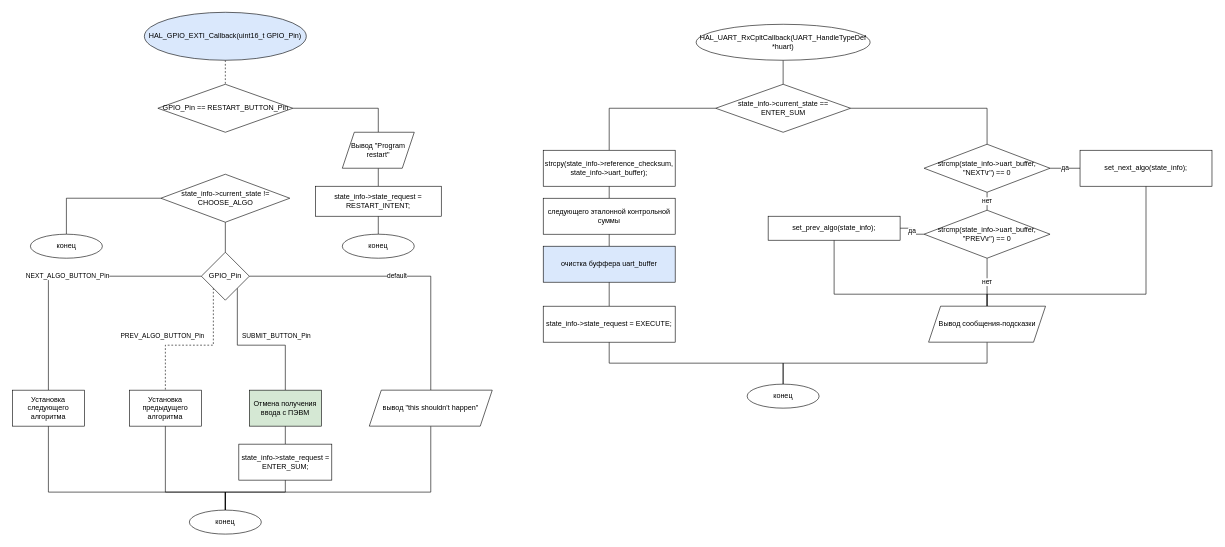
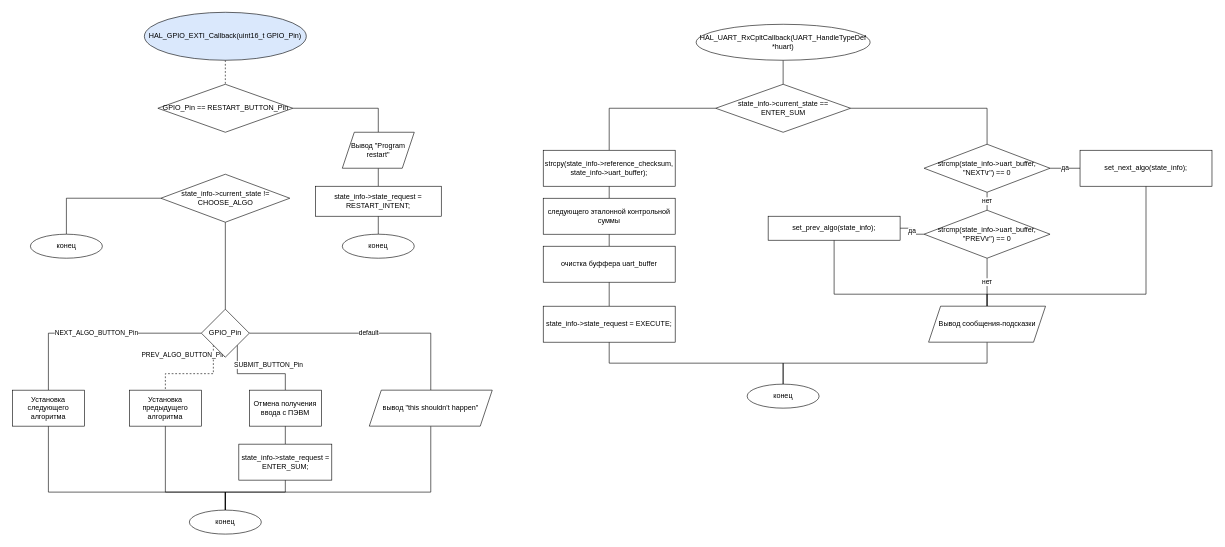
(609, 264) -> (609, 264)
(225, 276) -> (225, 333)
(285, 408) -> (285, 408)
